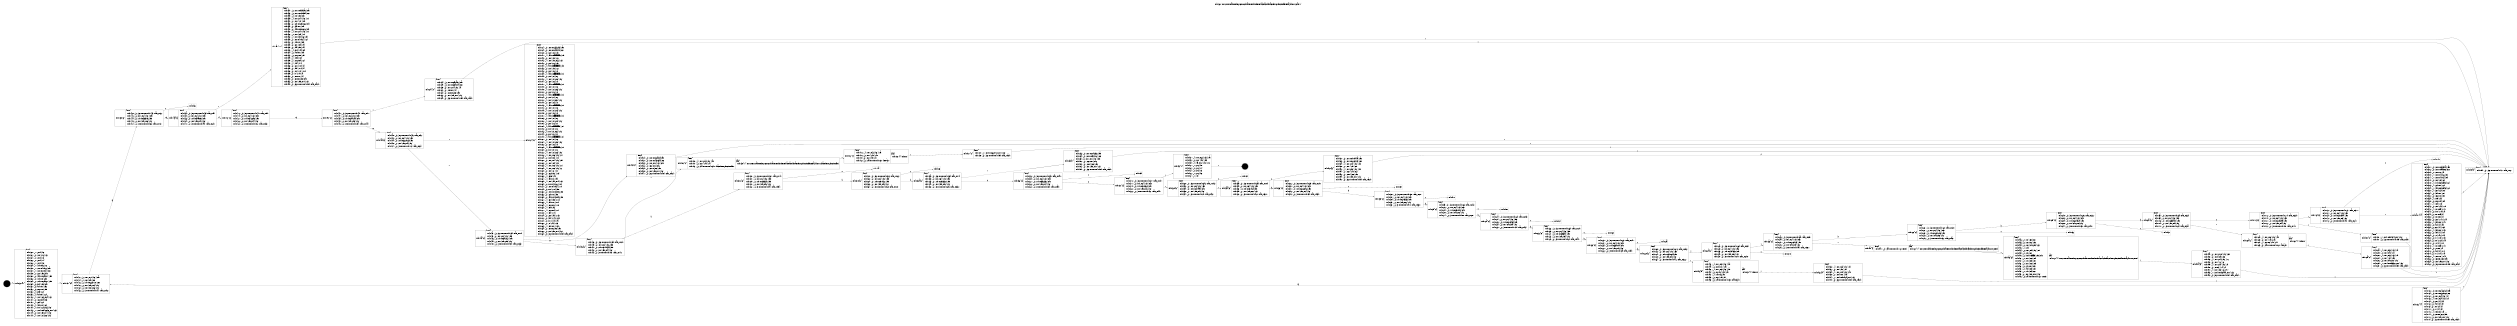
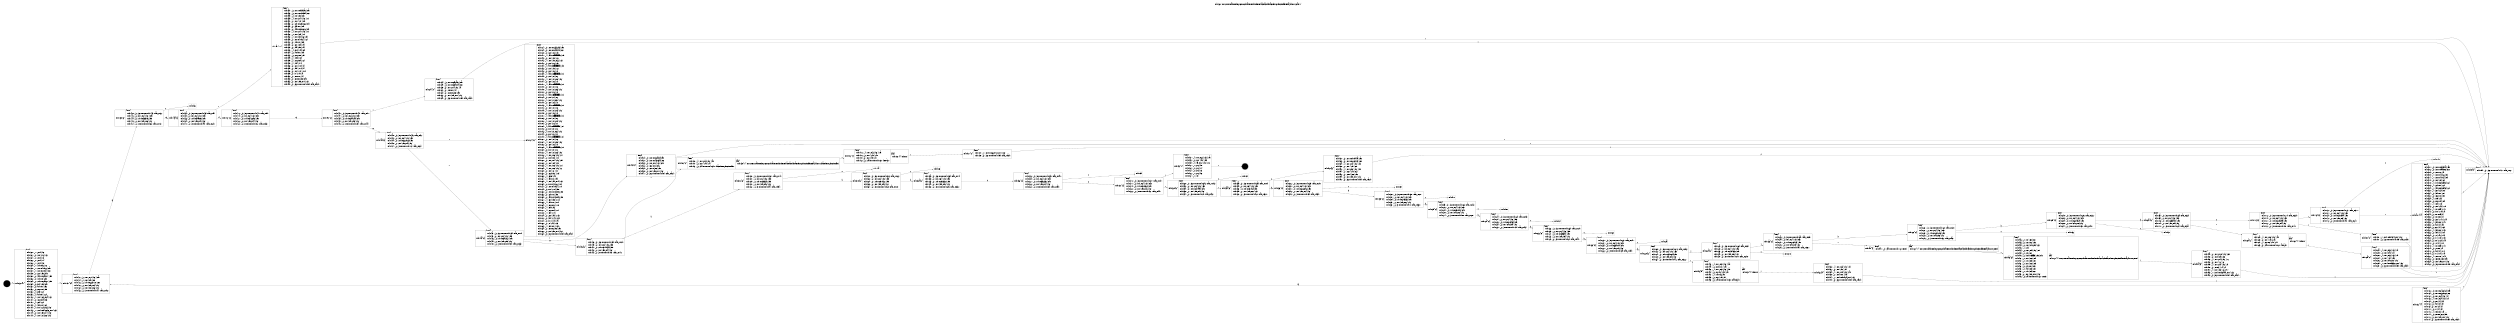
(1088, 161) -> none
